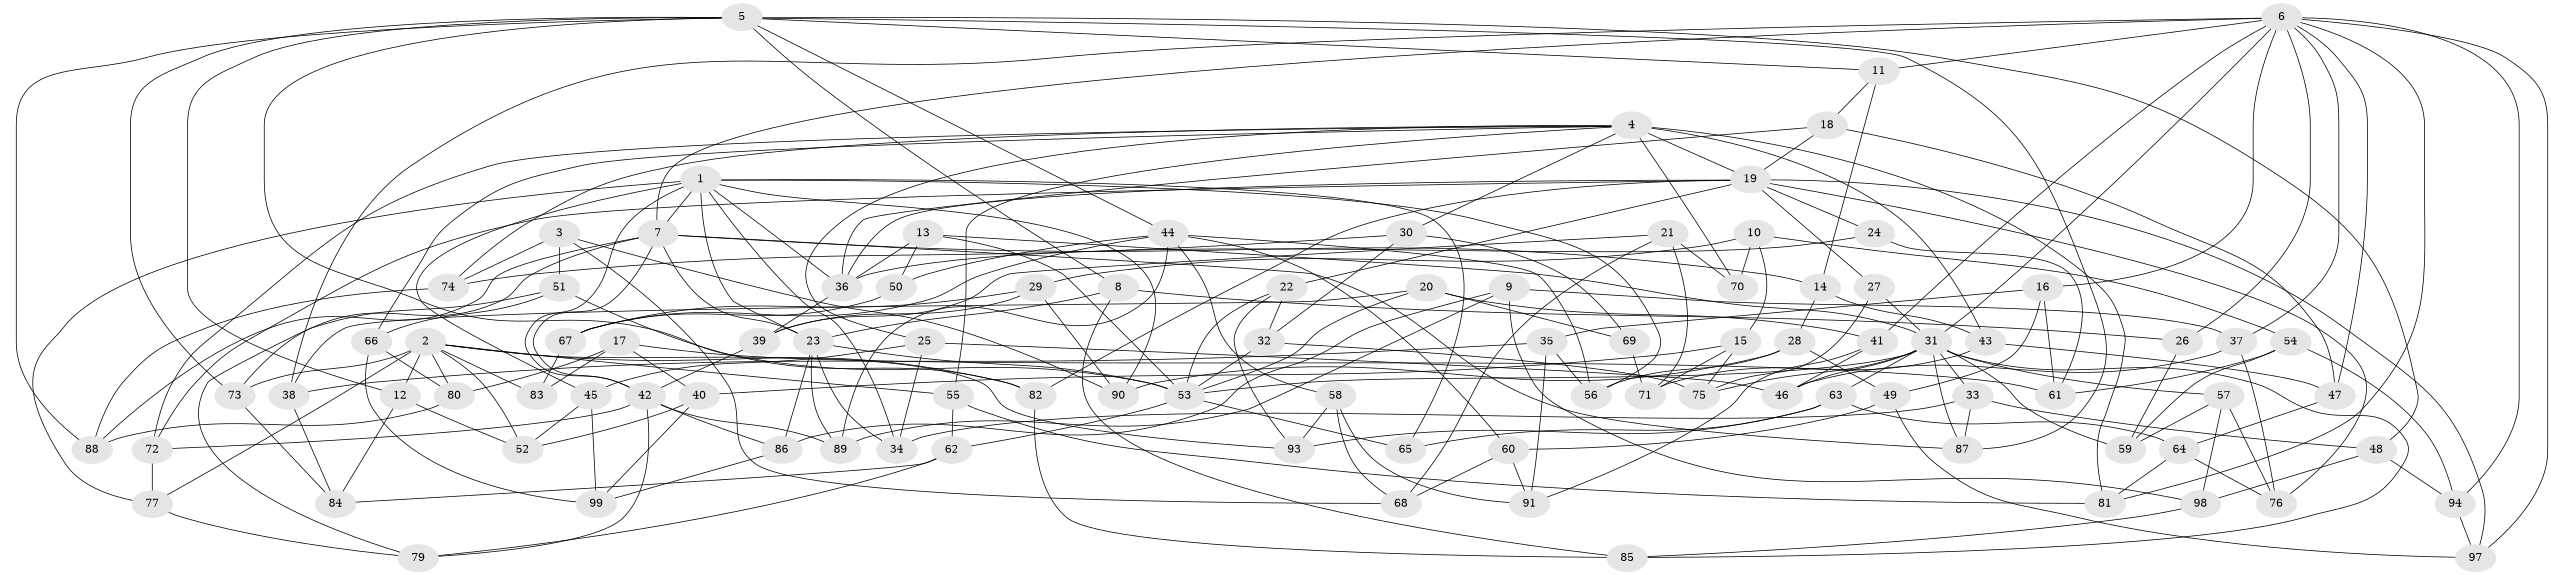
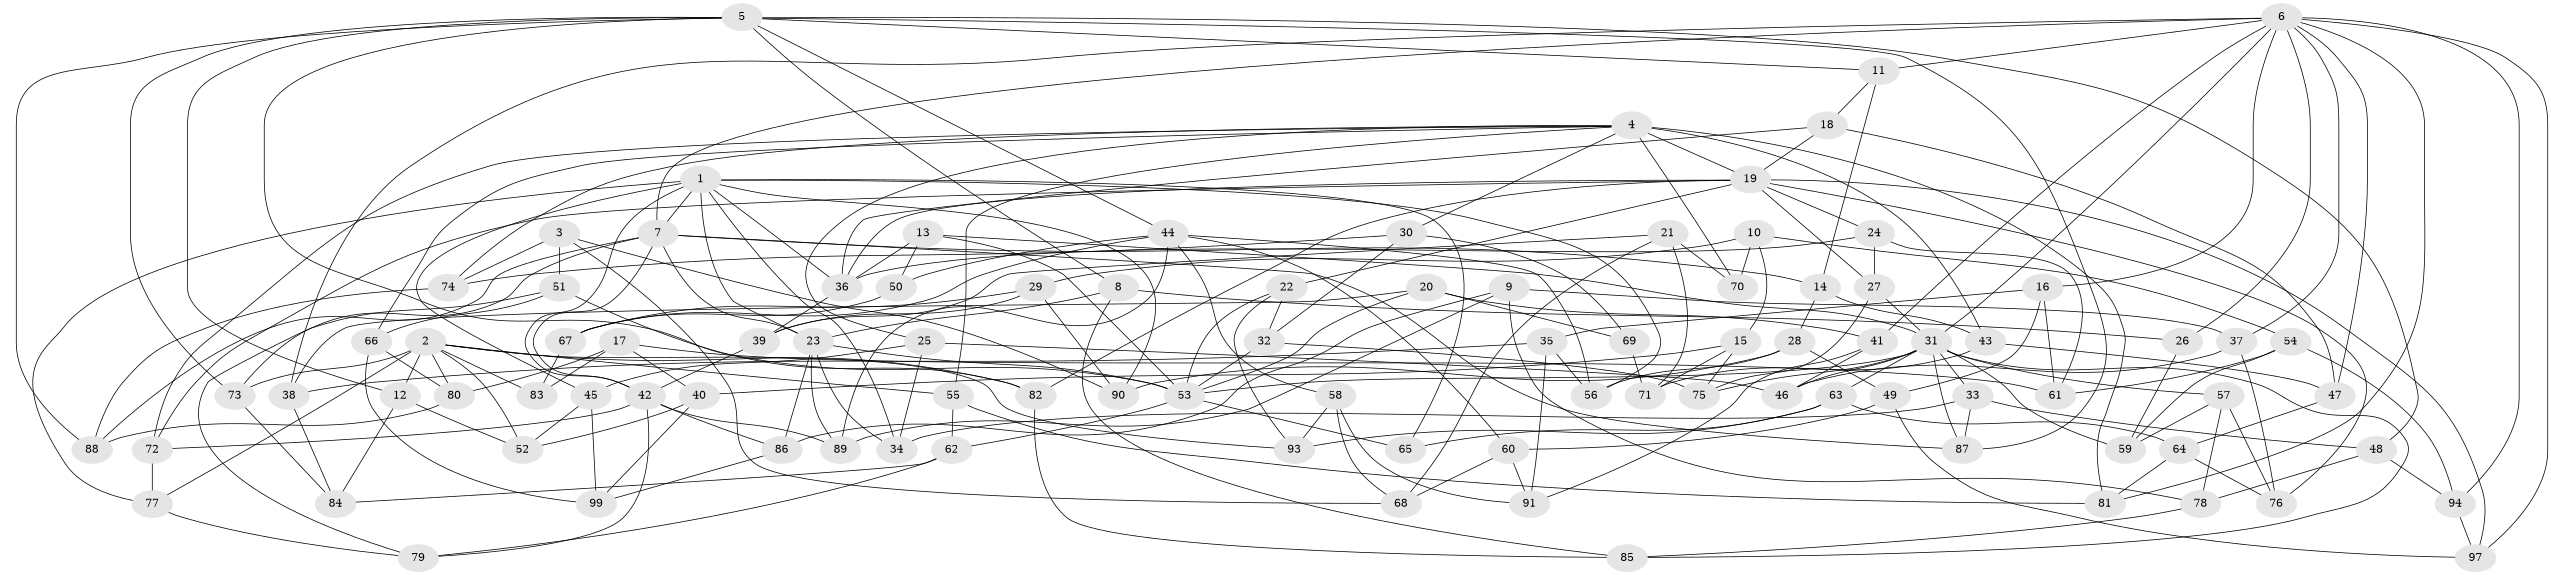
none -> (1874, 261)
(2201, 504) -> (2201, 504)
